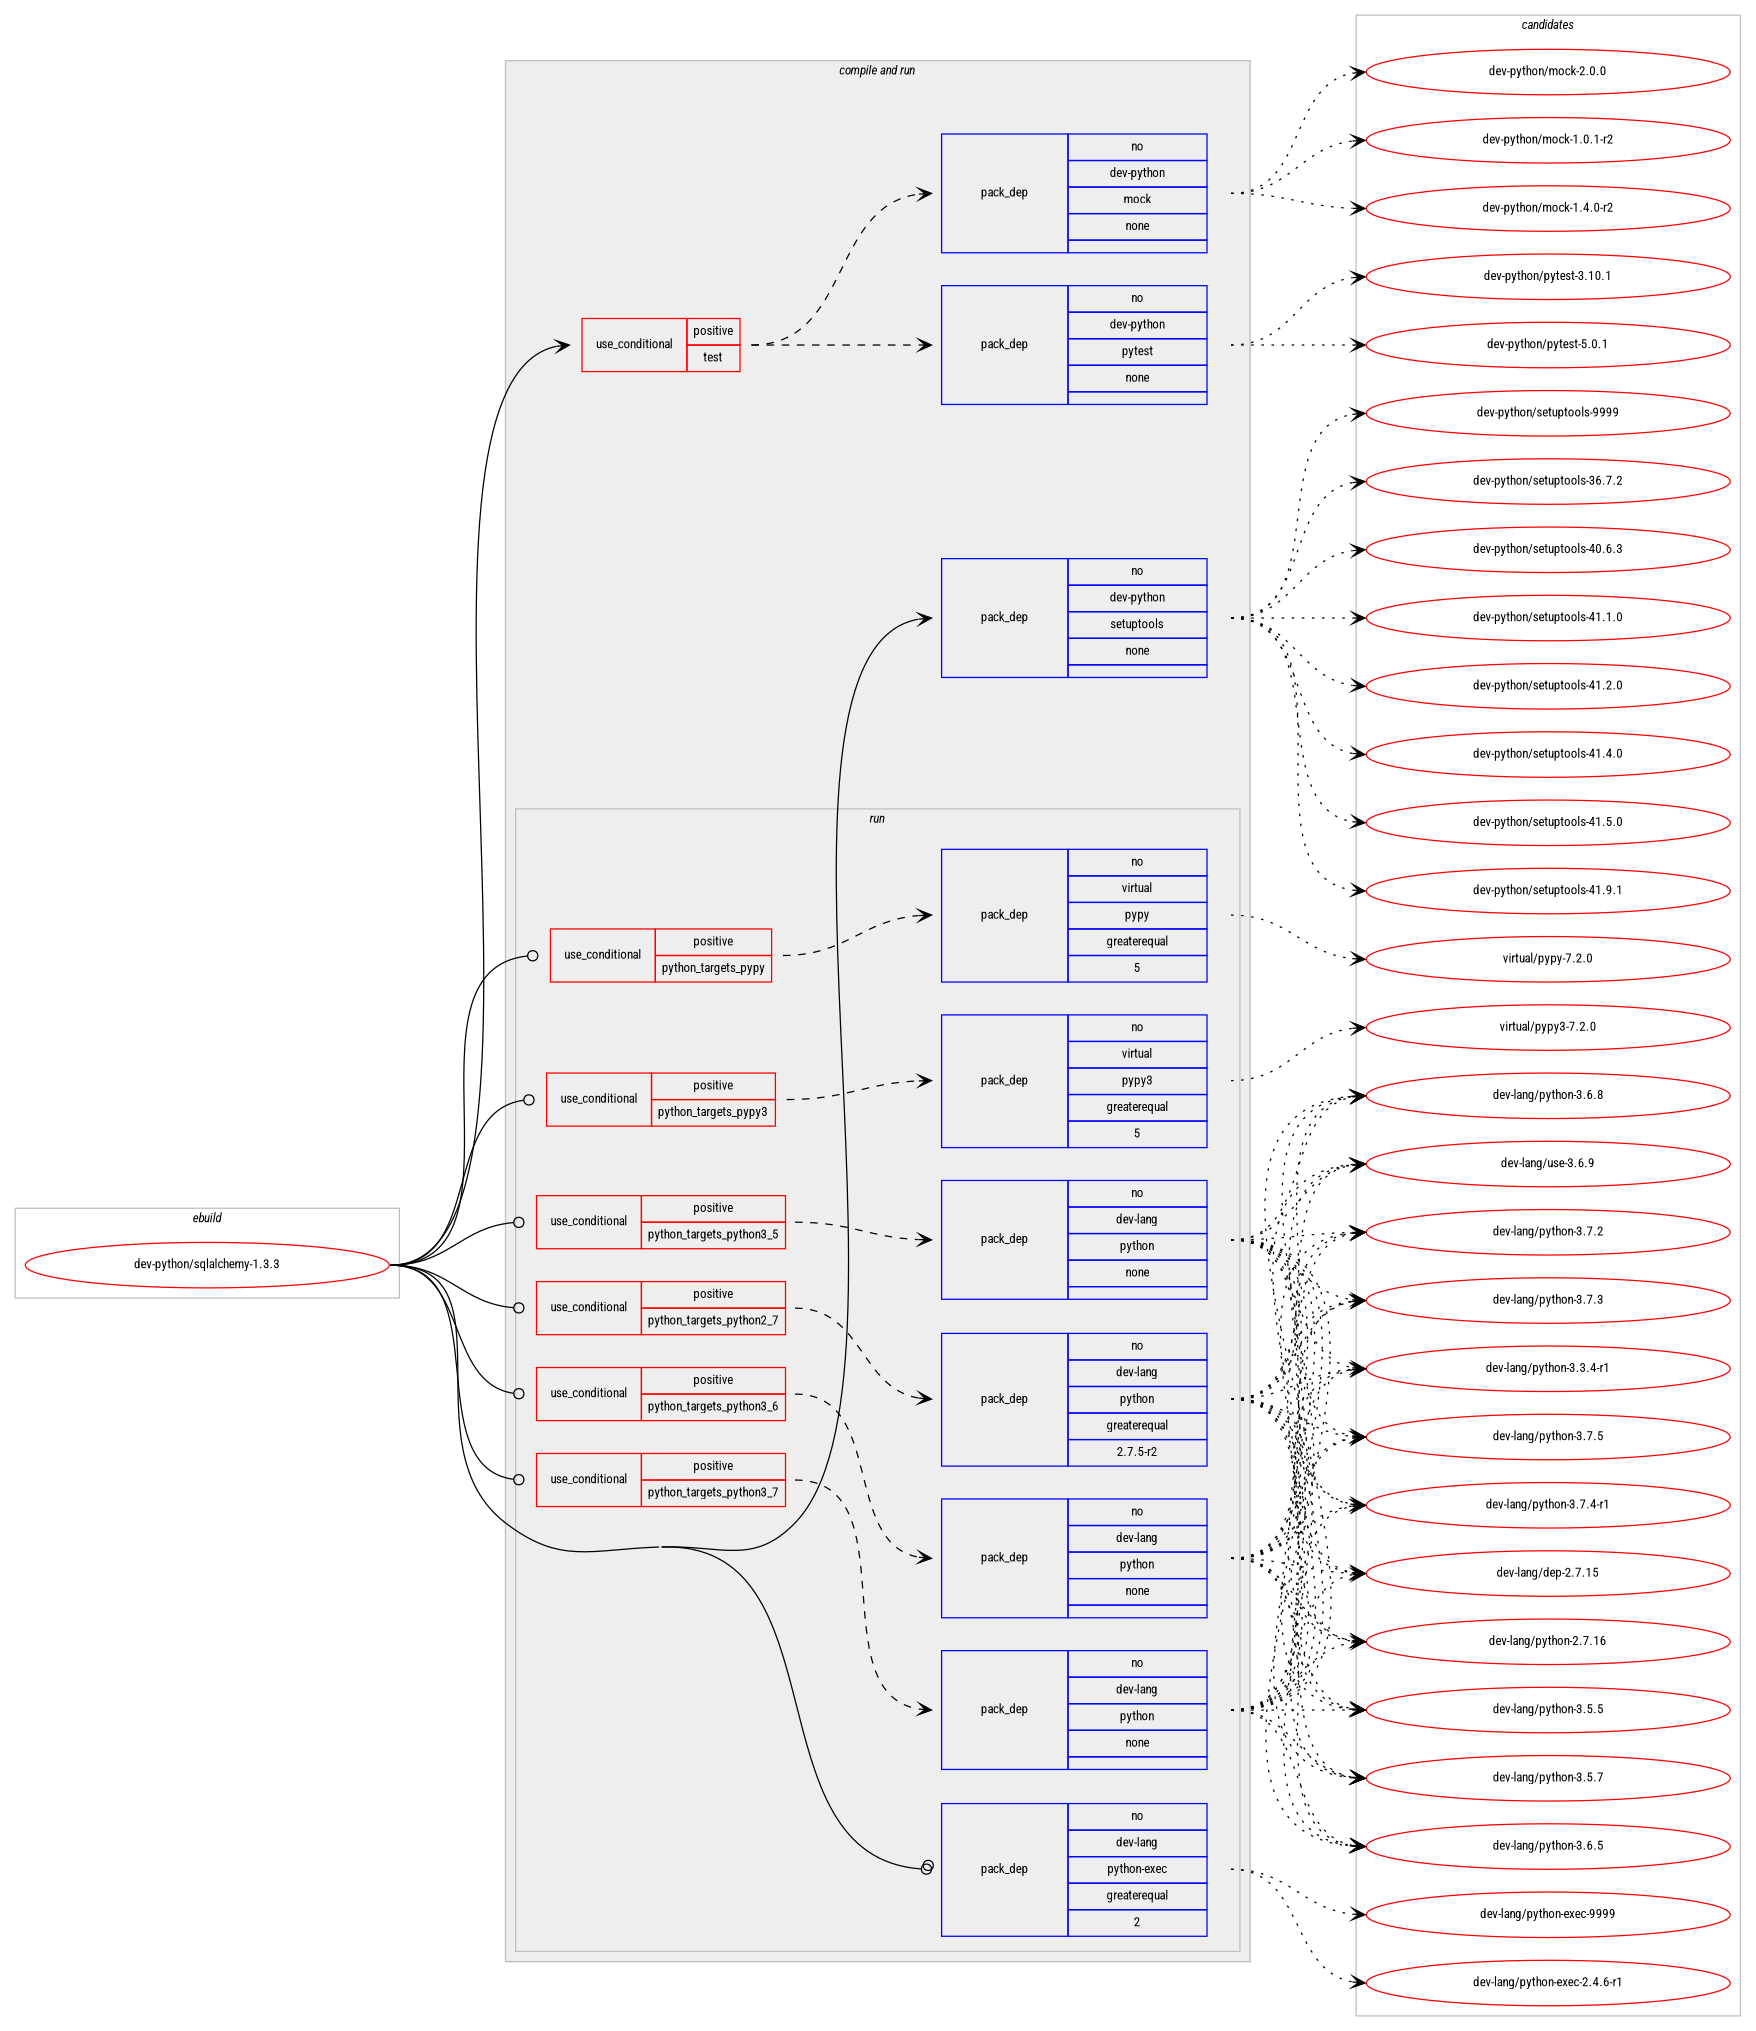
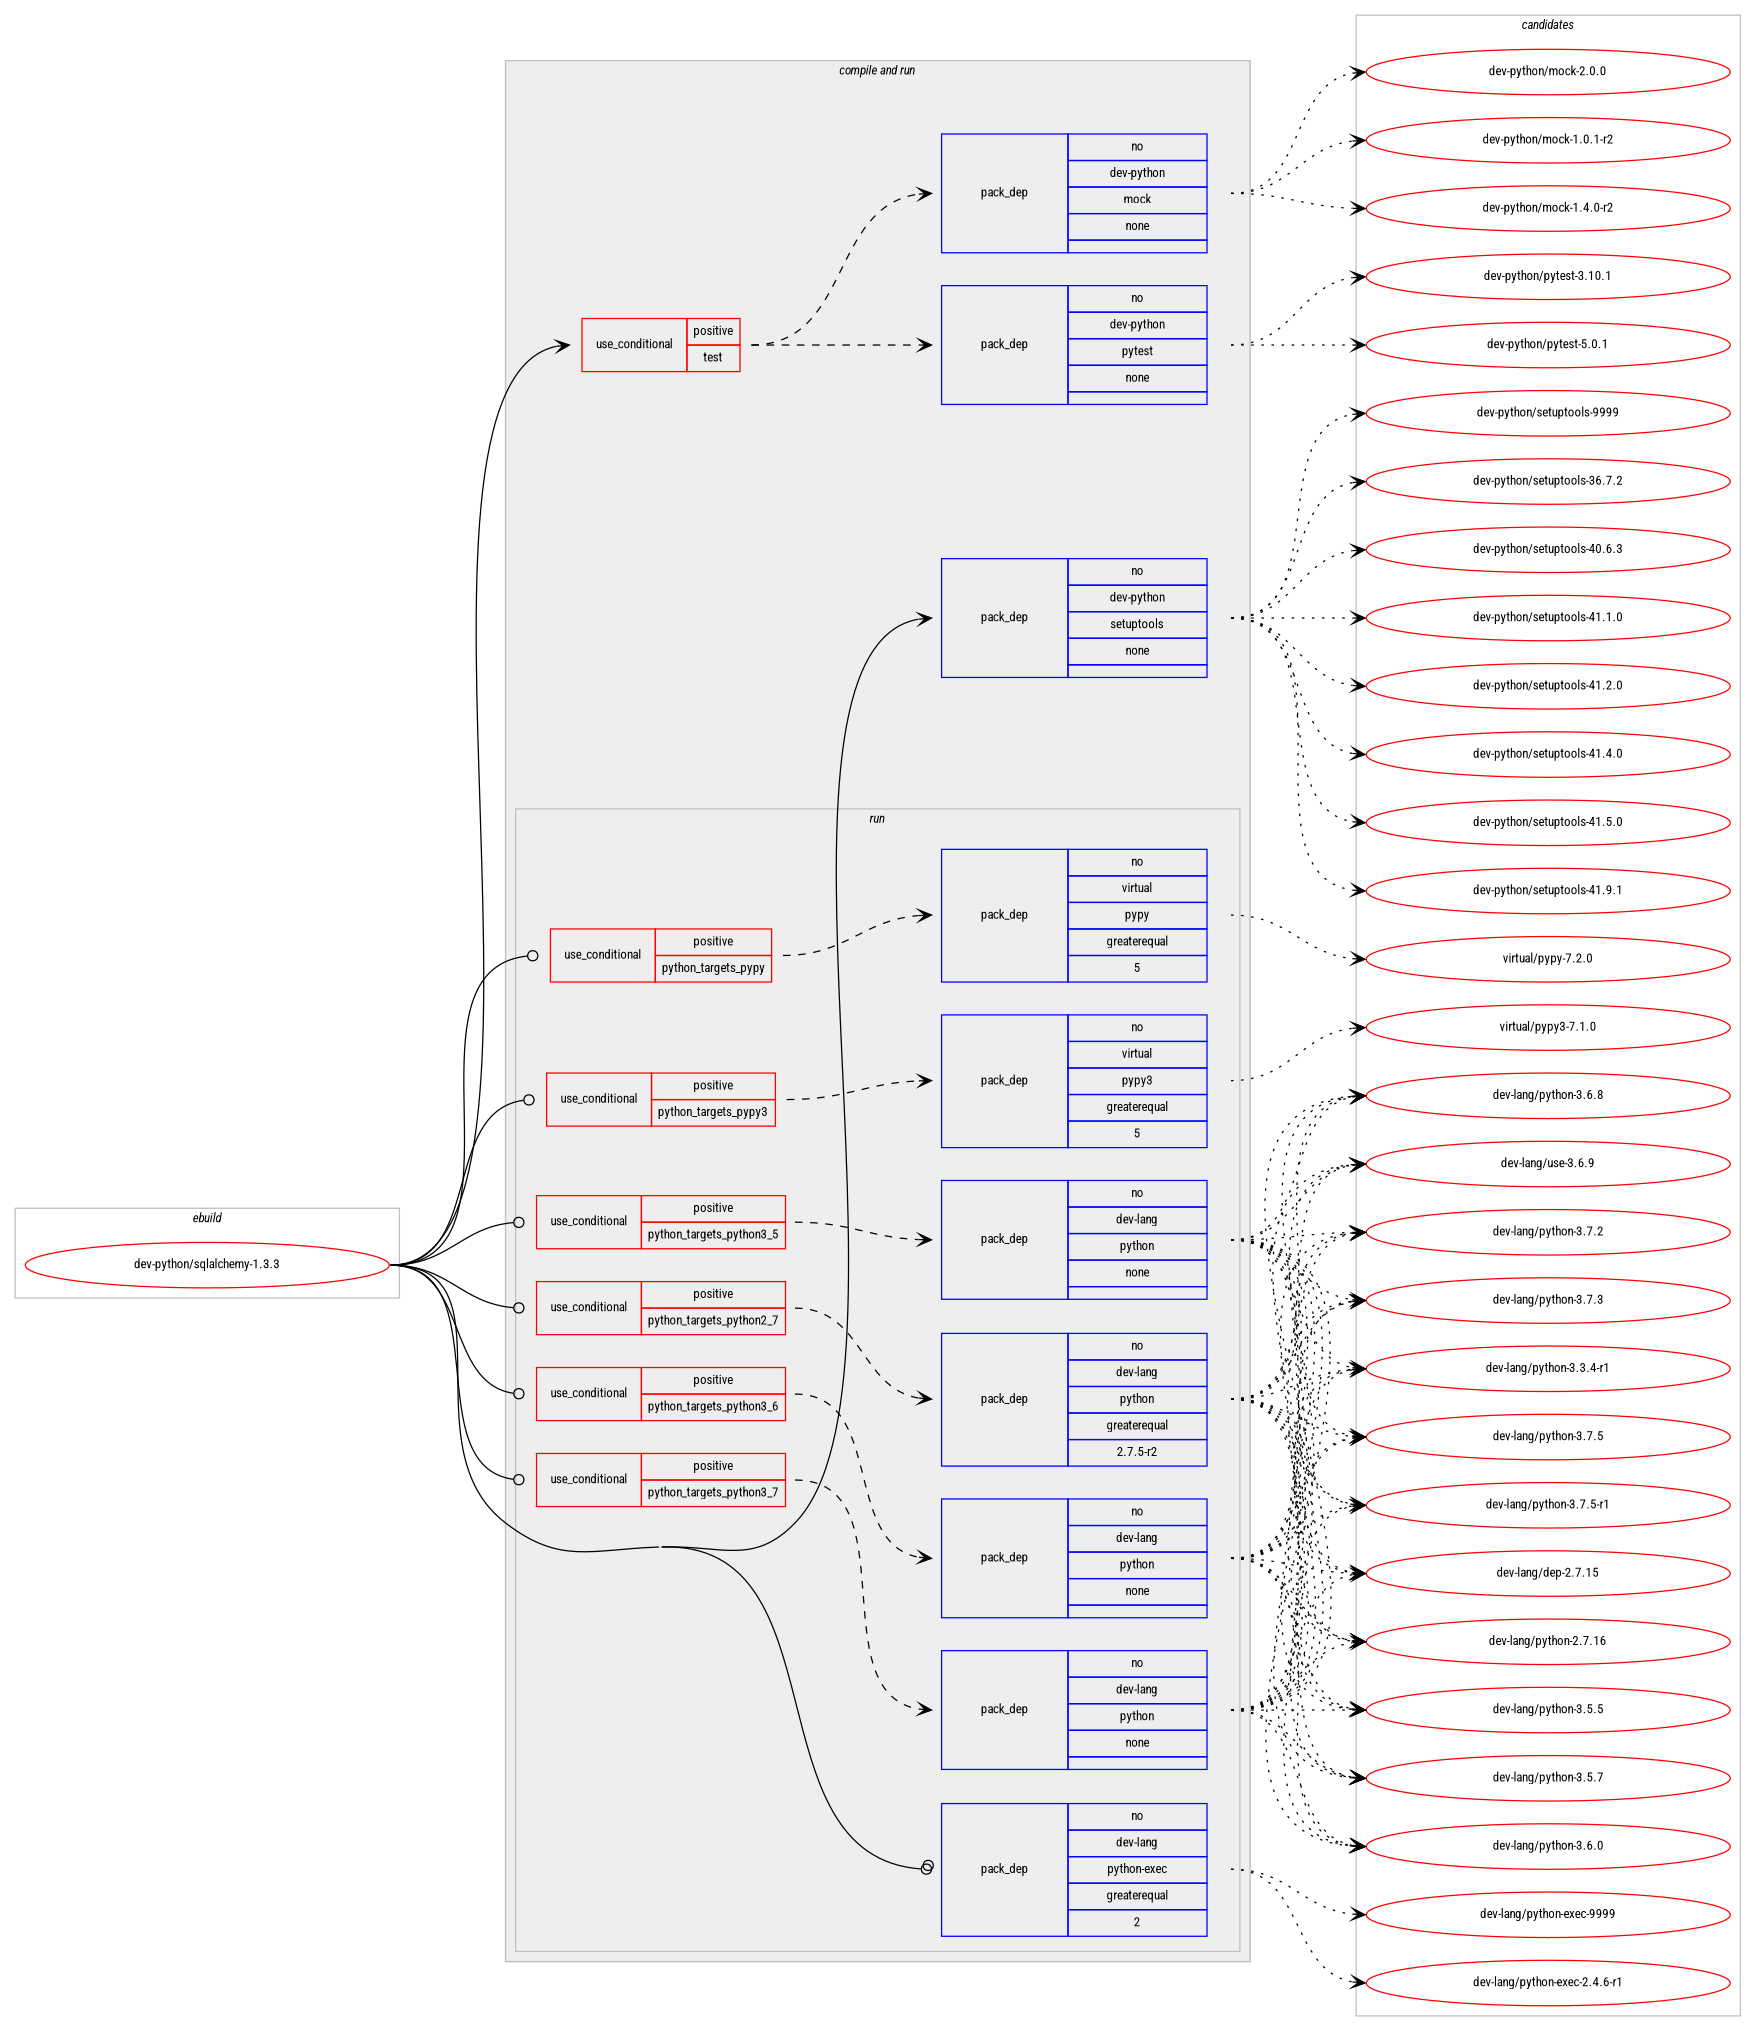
(1548, 1028) -> (1548, 1028)
(1548, 1505) -> (1548, 1505)
(1548, 1847) -> (1548, 1847)
